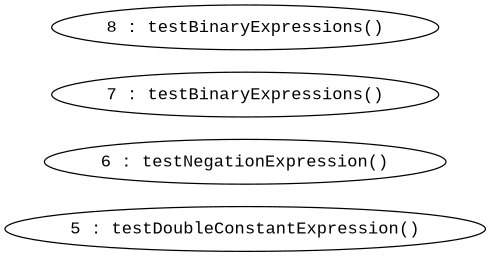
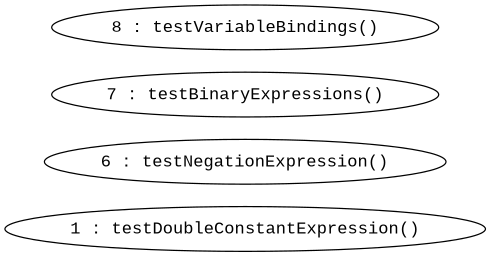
(245, 27) -> (245, 27)
(245, 229) -> (245, 229)
